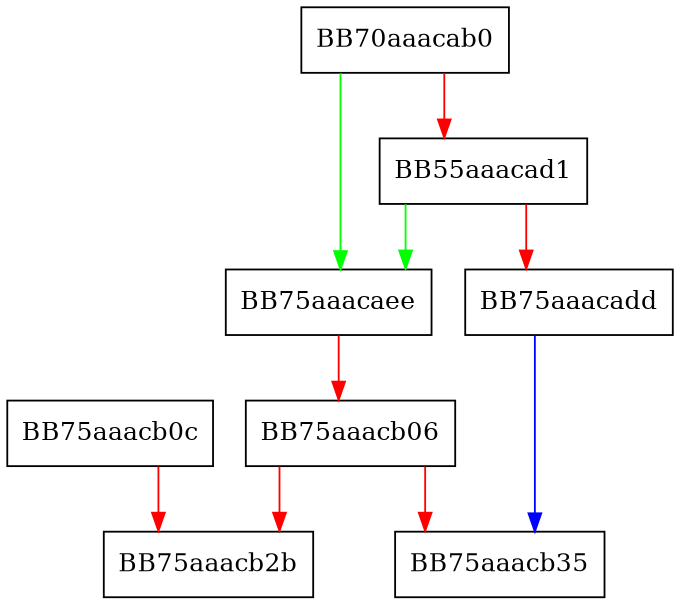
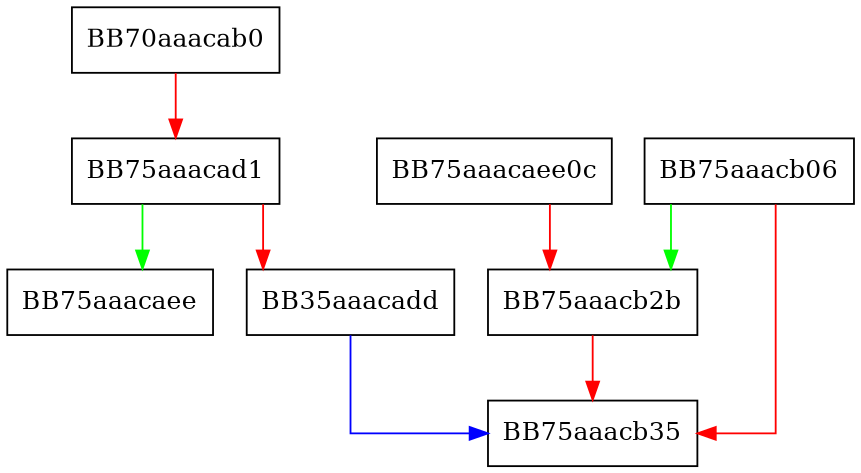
(340, 162) -> none
(483, 171) -> (176, 171)
(569, 302) -> (351, 302)
(339, 358) -> none
none -> (593, 358)
(110, 433) -> (494, 171)
(279, 490) -> (671, 227)
